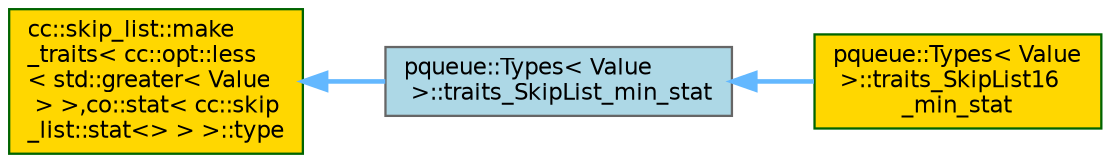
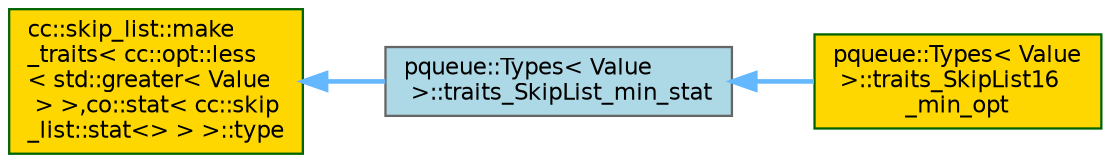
(958, 81) -> (958, 81)
